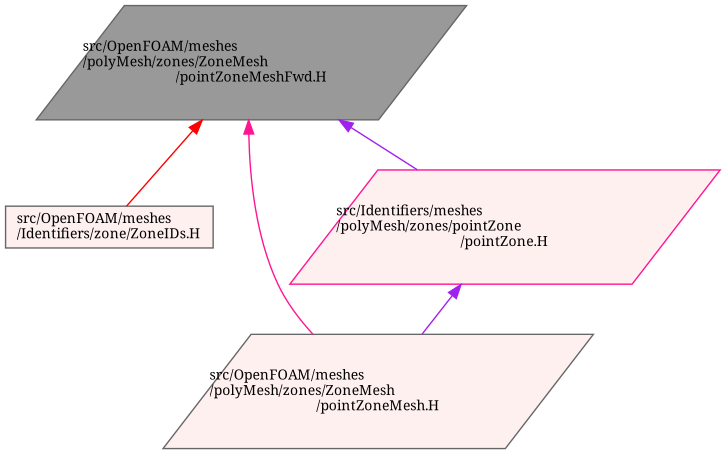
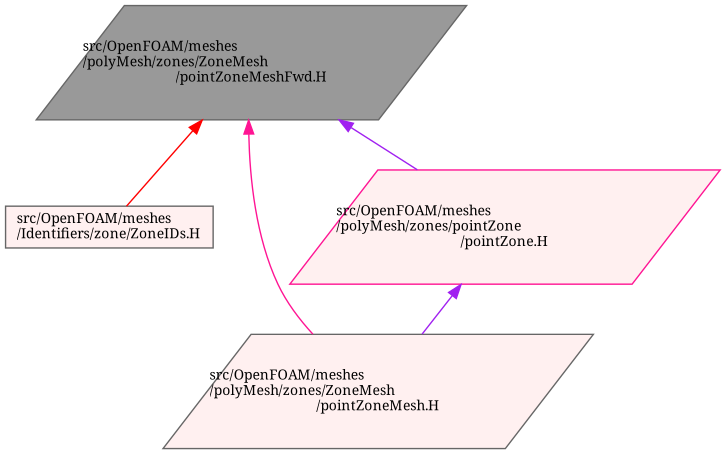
(505, 227) -> (505, 227)
